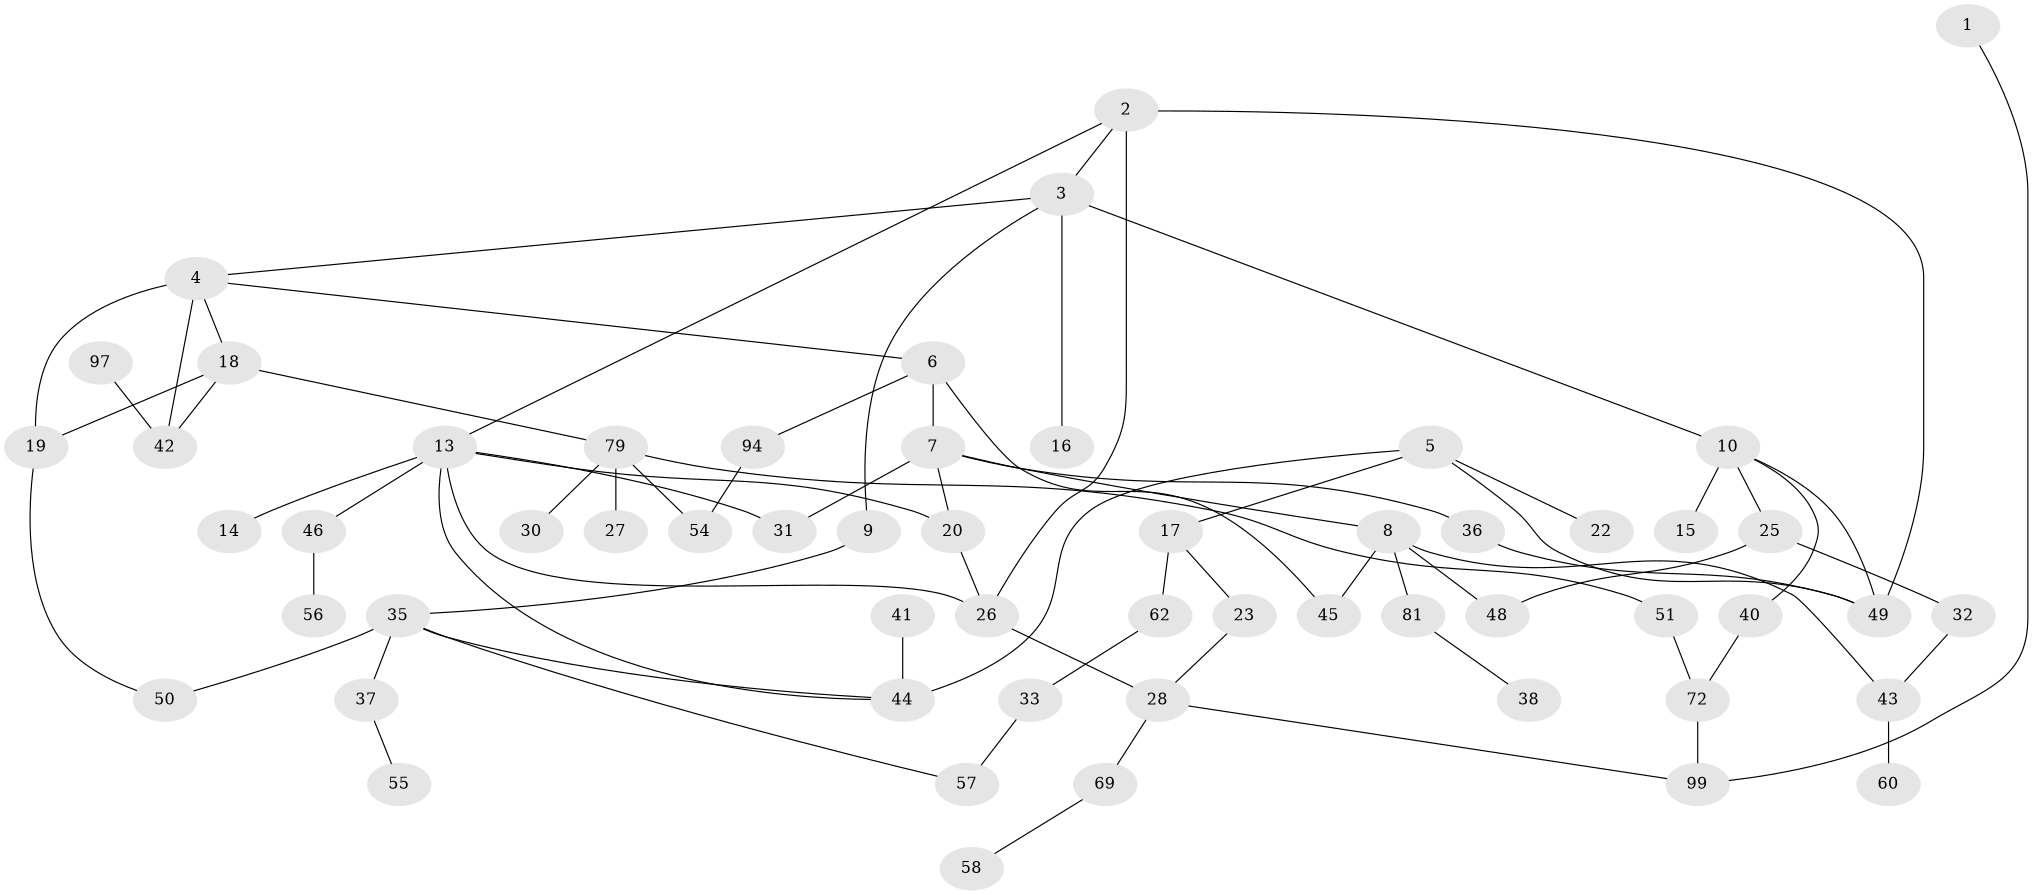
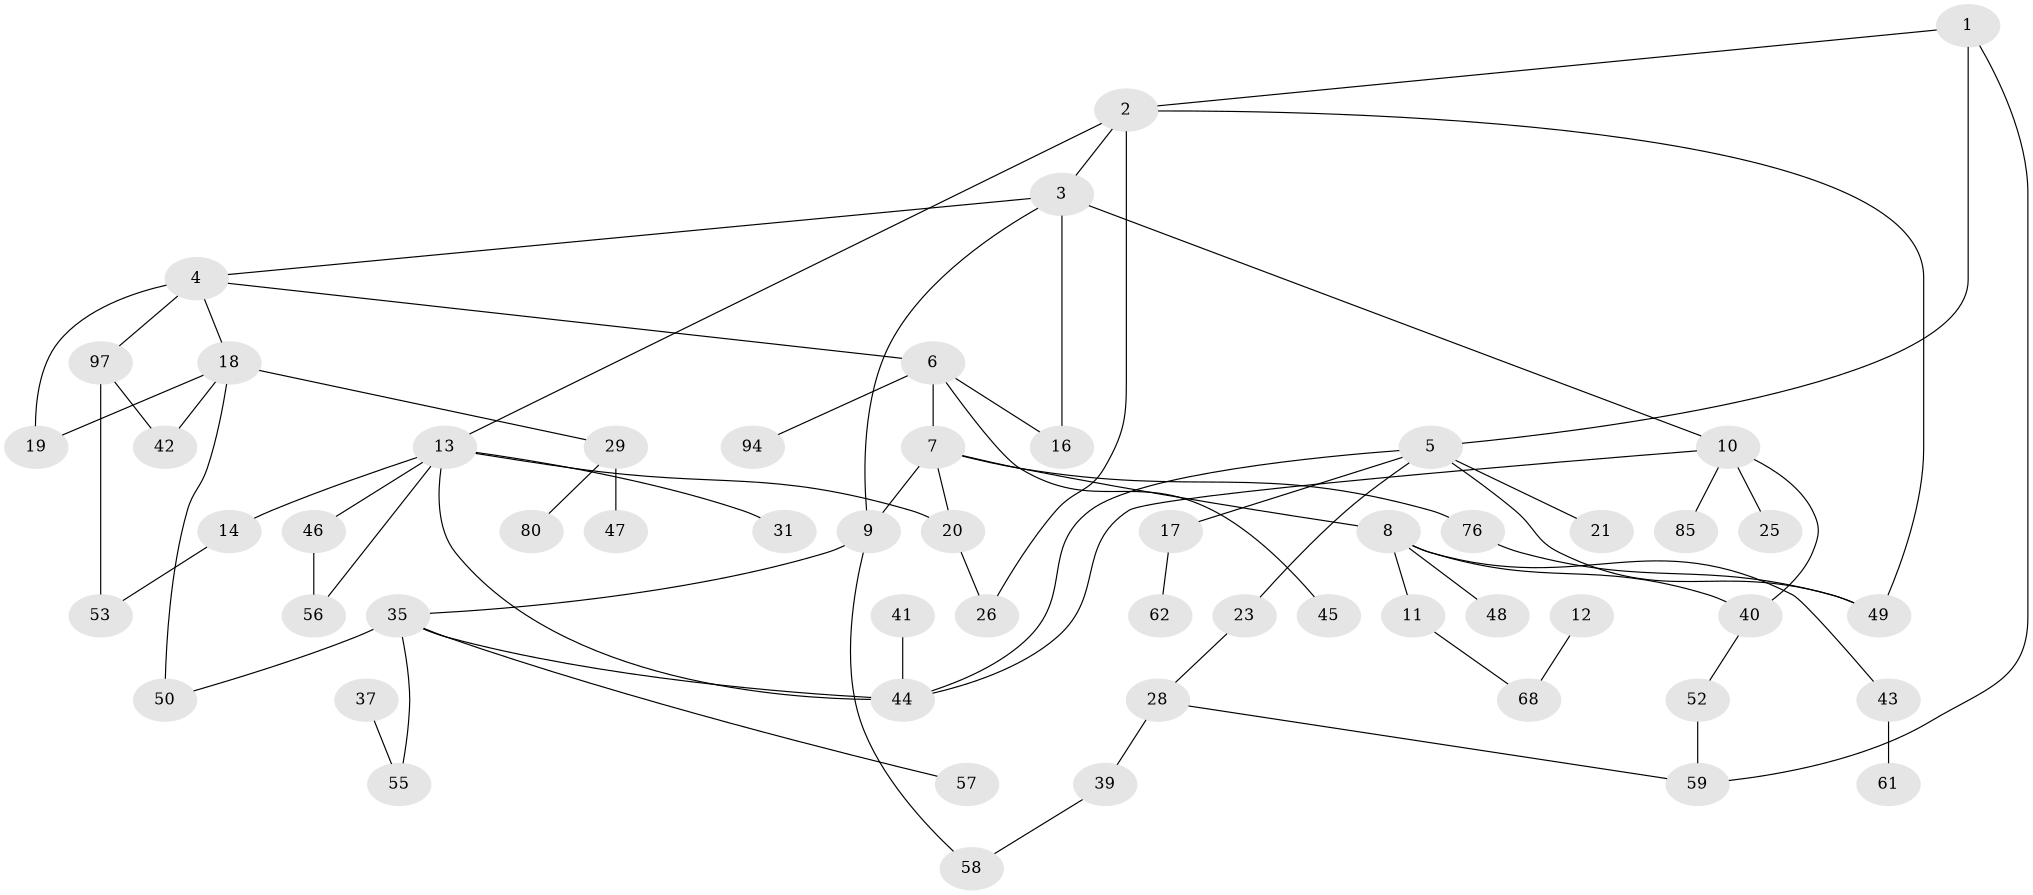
none -> (1547, 68)
(181, 363) -> (149, 321)
none -> (1847, 372)
none -> (998, 405)
(616, 447) -> (616, 447)
(839, 500) -> (901, 489)
(1832, 512) -> (1248, 492)
(532, 532) -> (532, 532)
(616, 532) -> (616, 532)
(700, 532) -> none
(1473, 532) -> (1473, 532)
(1602, 532) -> (1602, 532)
(1686, 532) -> (1686, 532)
(1208, 574) -> (1327, 529)
(1359, 574) -> (1570, 574)
(1605, 578) -> none
(633, 584) -> (379, 531)
(42, 602) -> (183, 528)
none -> (101, 616)
(1413, 616) -> (1413, 616)
none -> (1582, 616)
(1666, 616) -> none
(1963, 616) -> none
(382, 658) -> (410, 700)
(1072, 658) -> none
(1030, 700) -> none
(1529, 700) -> (1529, 700)
(1698, 700) -> (1698, 700)
none -> (859, 717)
(1105, 784) -> (1105, 784)
(1698, 784) -> (1698, 784)
(1889, 784) -> (1889, 784)
